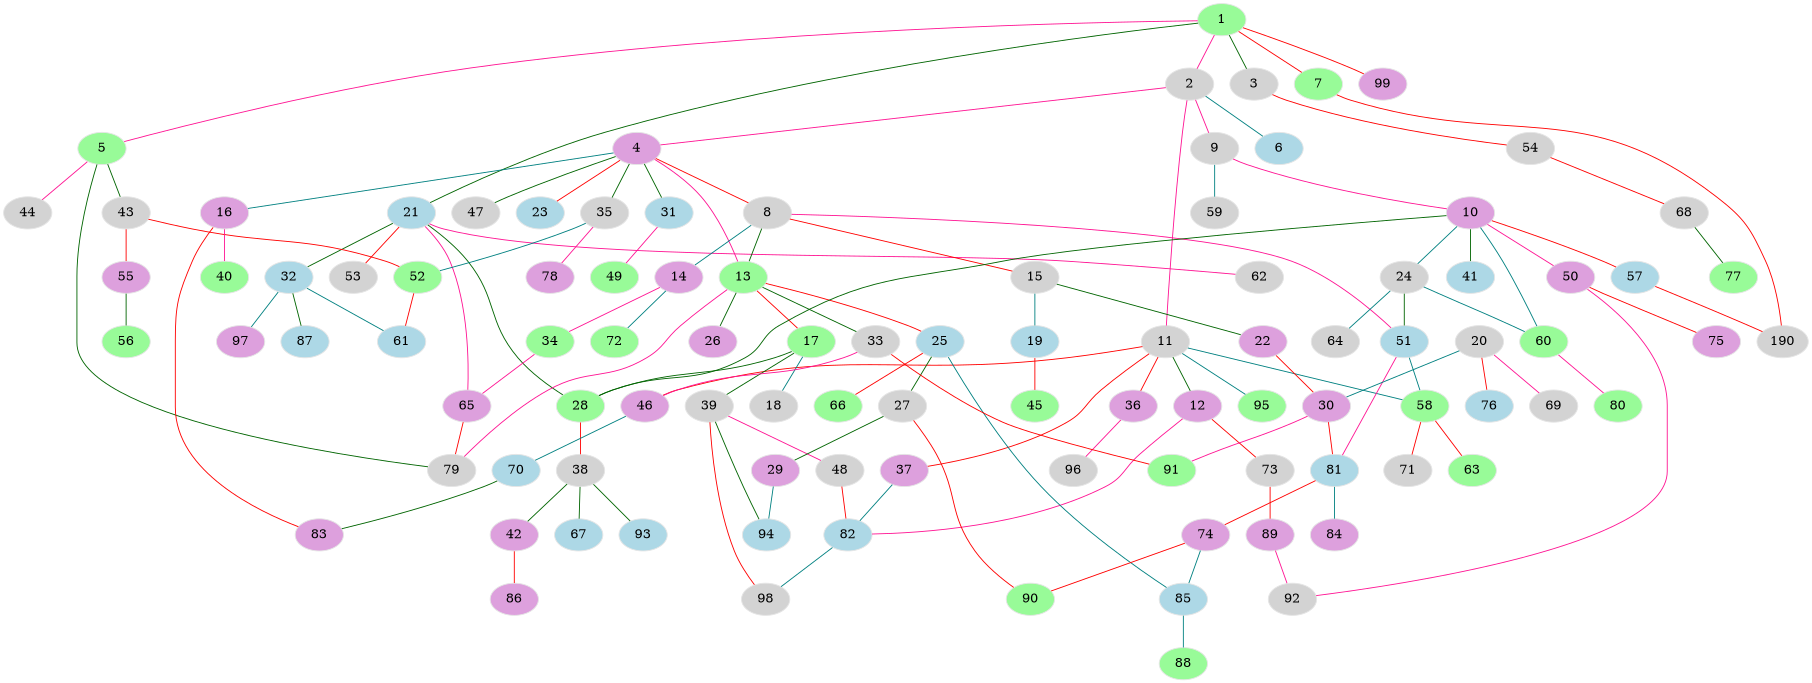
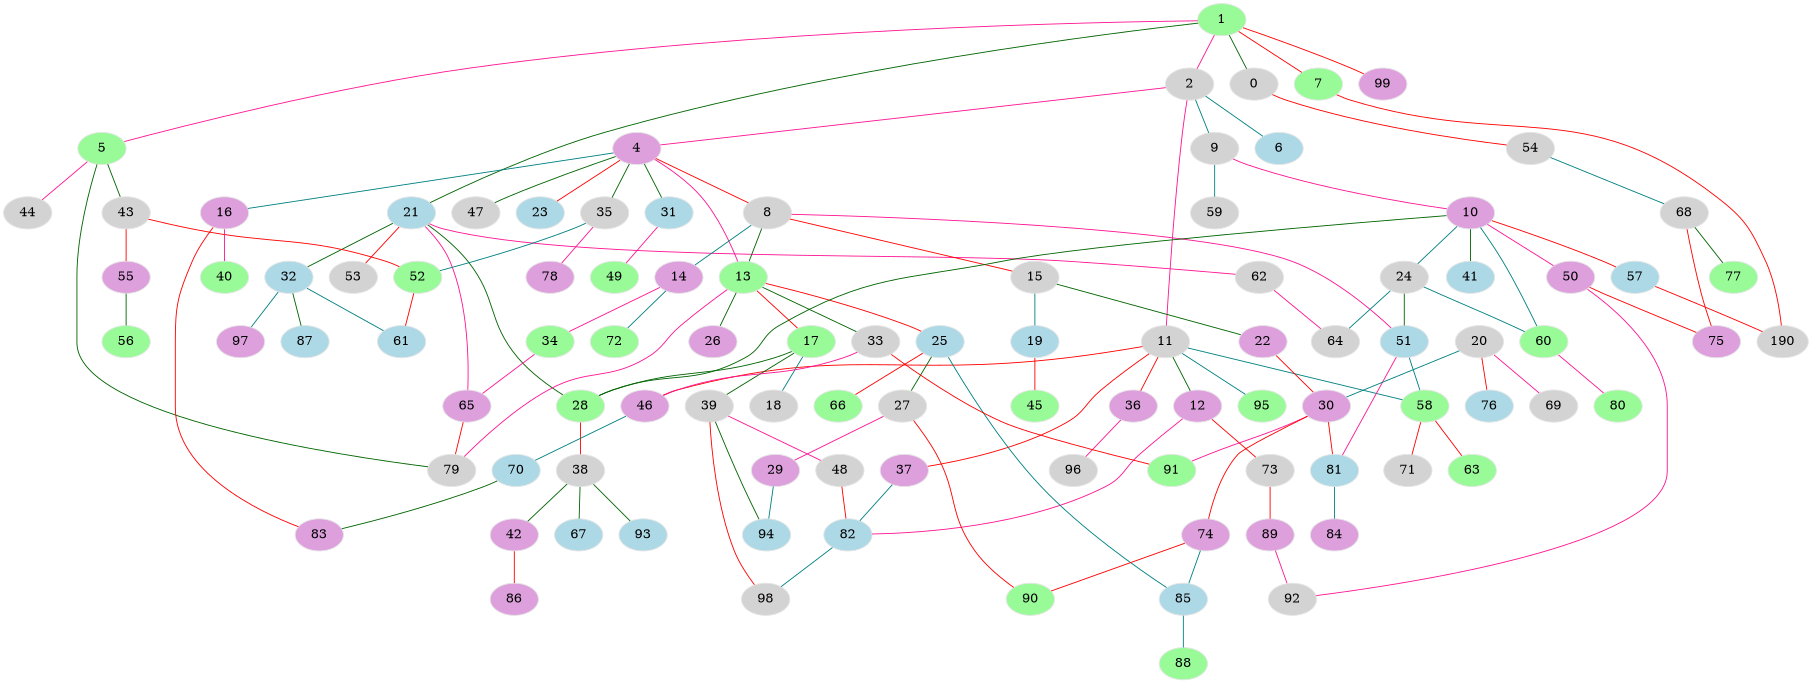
(1254, 84) -> (1254, 84)
(1202, 116) -> (1202, 116)
(1607, 181) -> (1607, 181)
none -> (1697, 278)
none -> (1297, 310)
(839, 438) -> (839, 438)
(1277, 499) -> (1241, 452)
